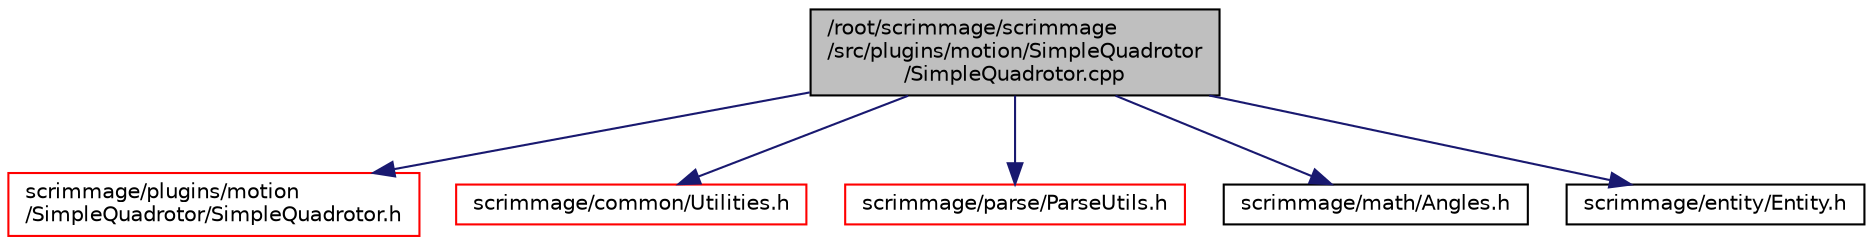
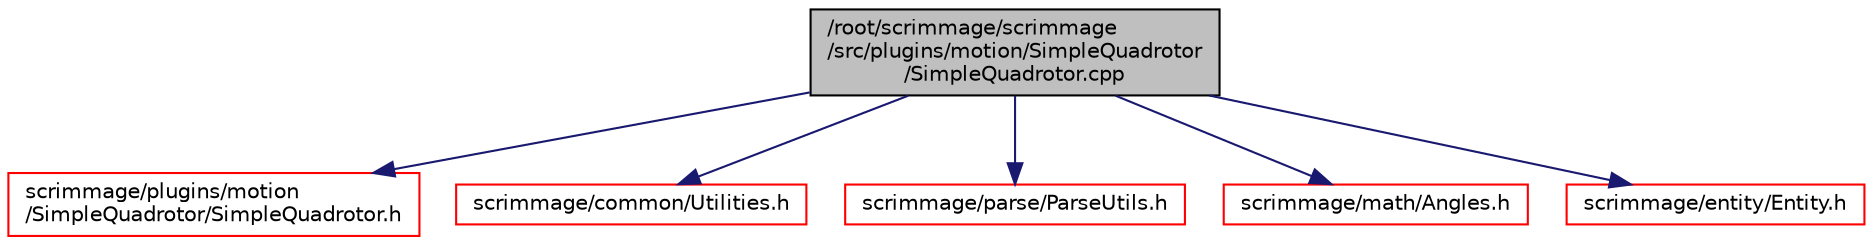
(1376, 204) -> (1376, 204)
(1716, 204) -> (1716, 204)
